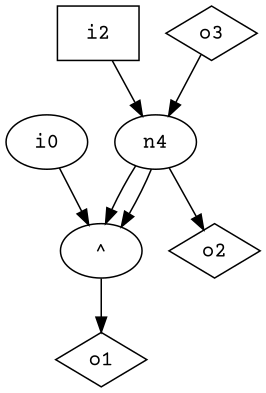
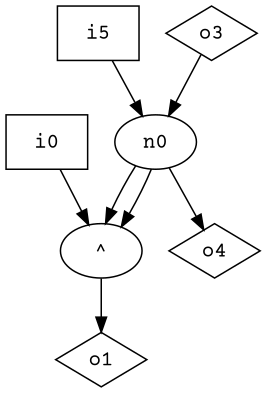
(98, 33) -> (98, 33)
(47, 142) -> (47, 142)
(156, 142) -> (156, 142)
(215, 251) -> (215, 251)
